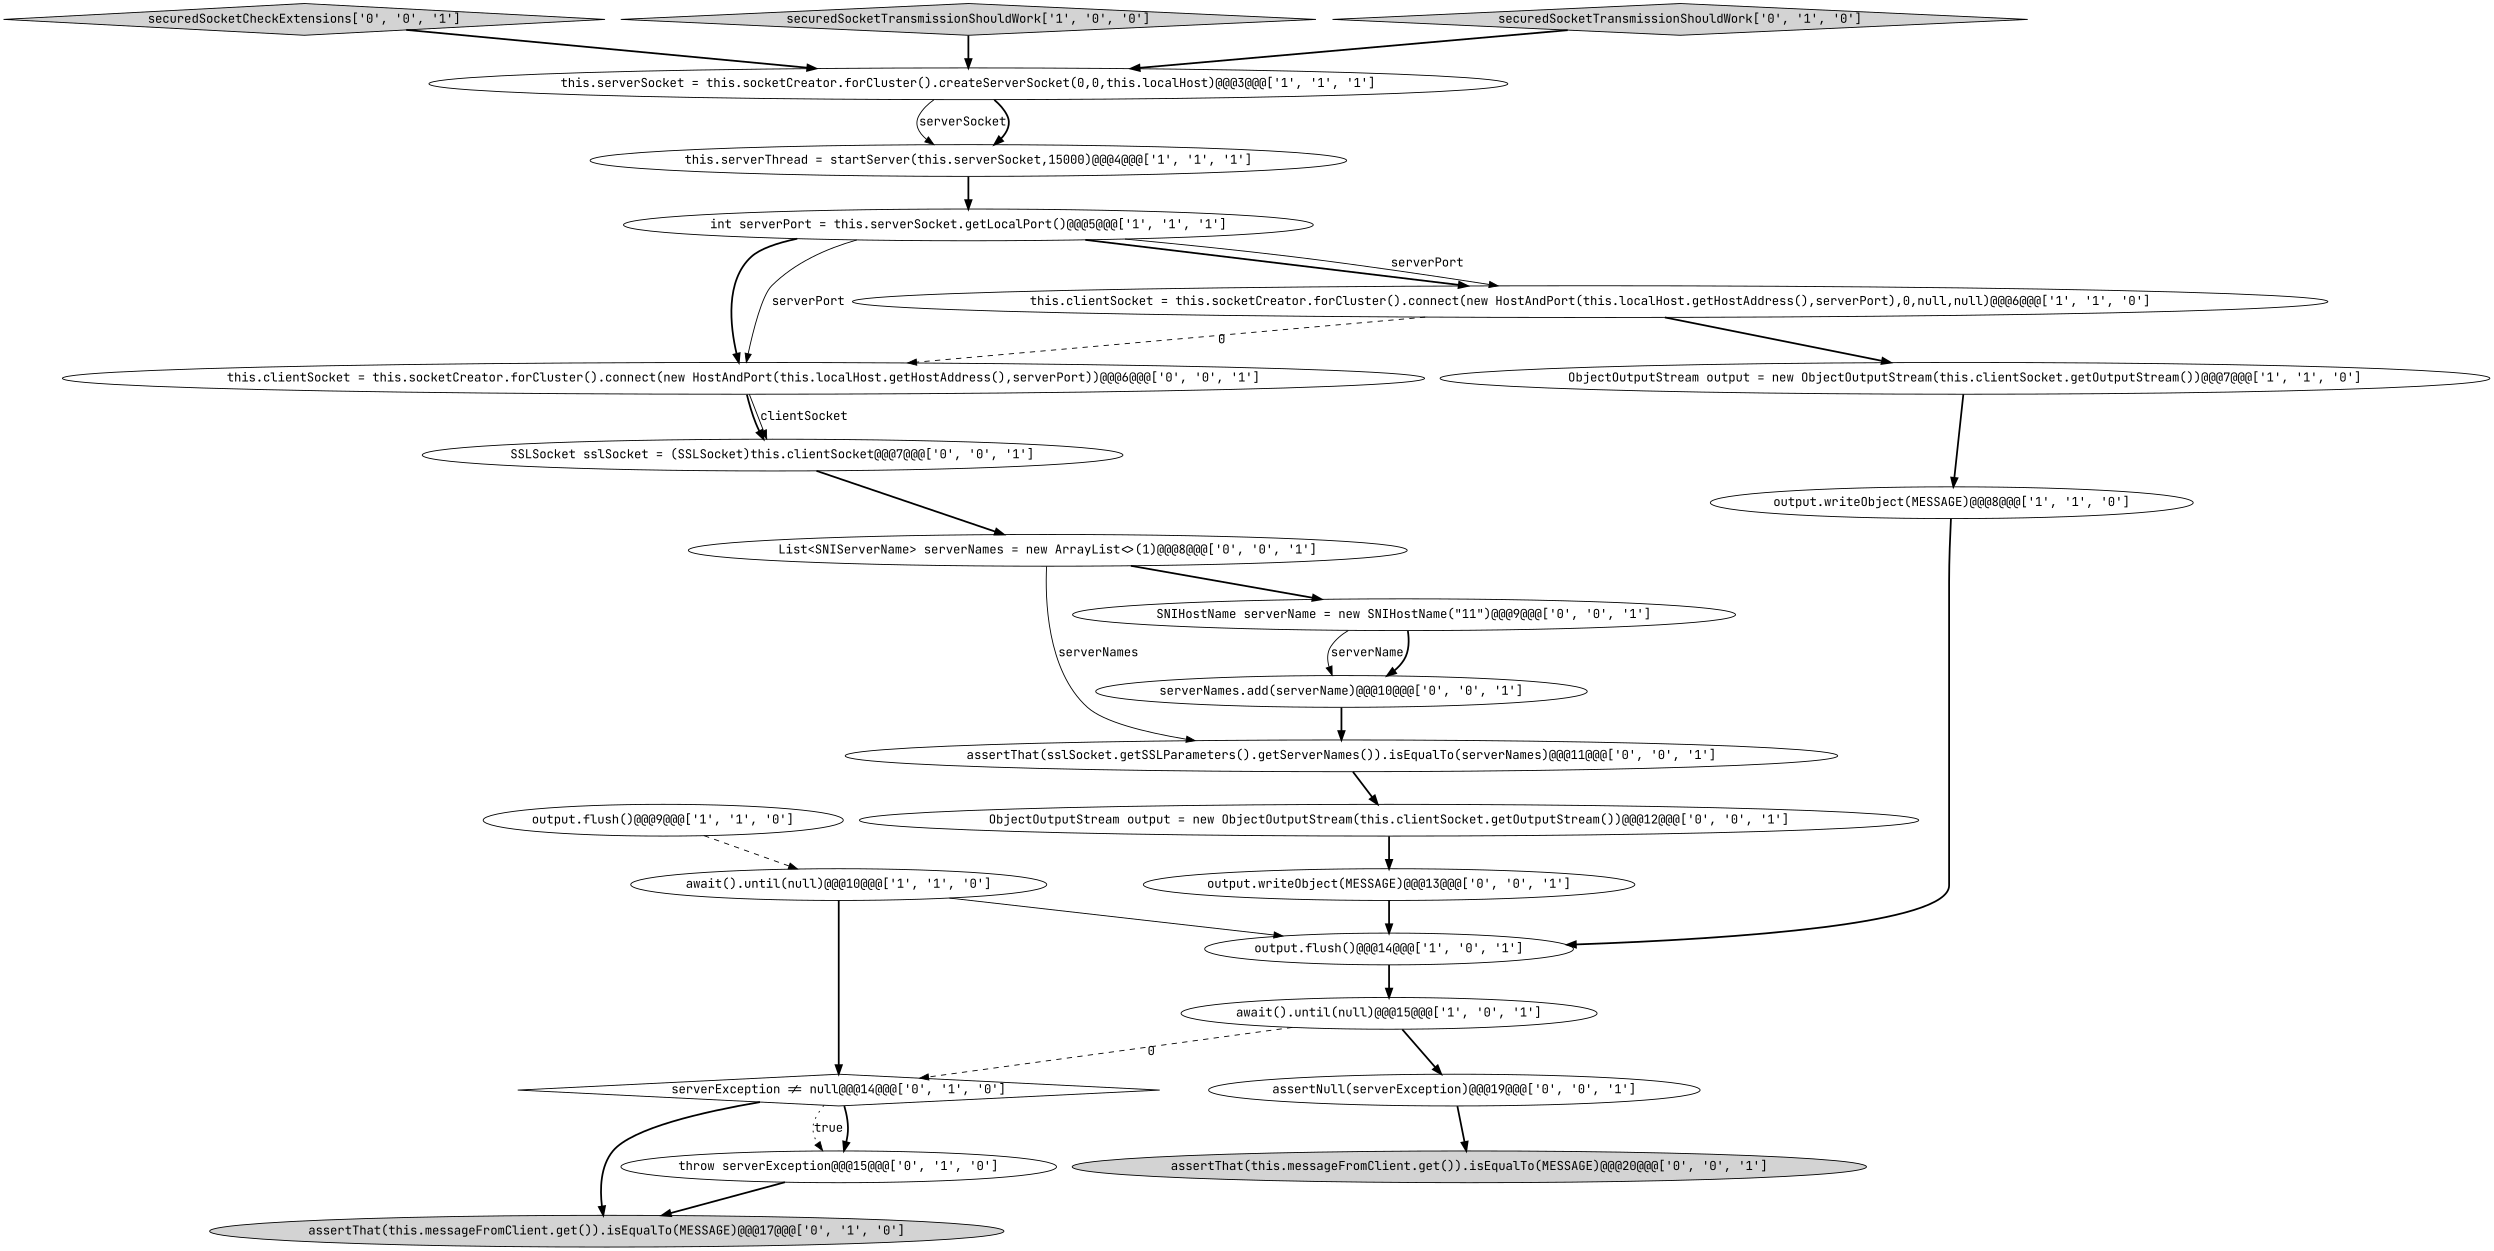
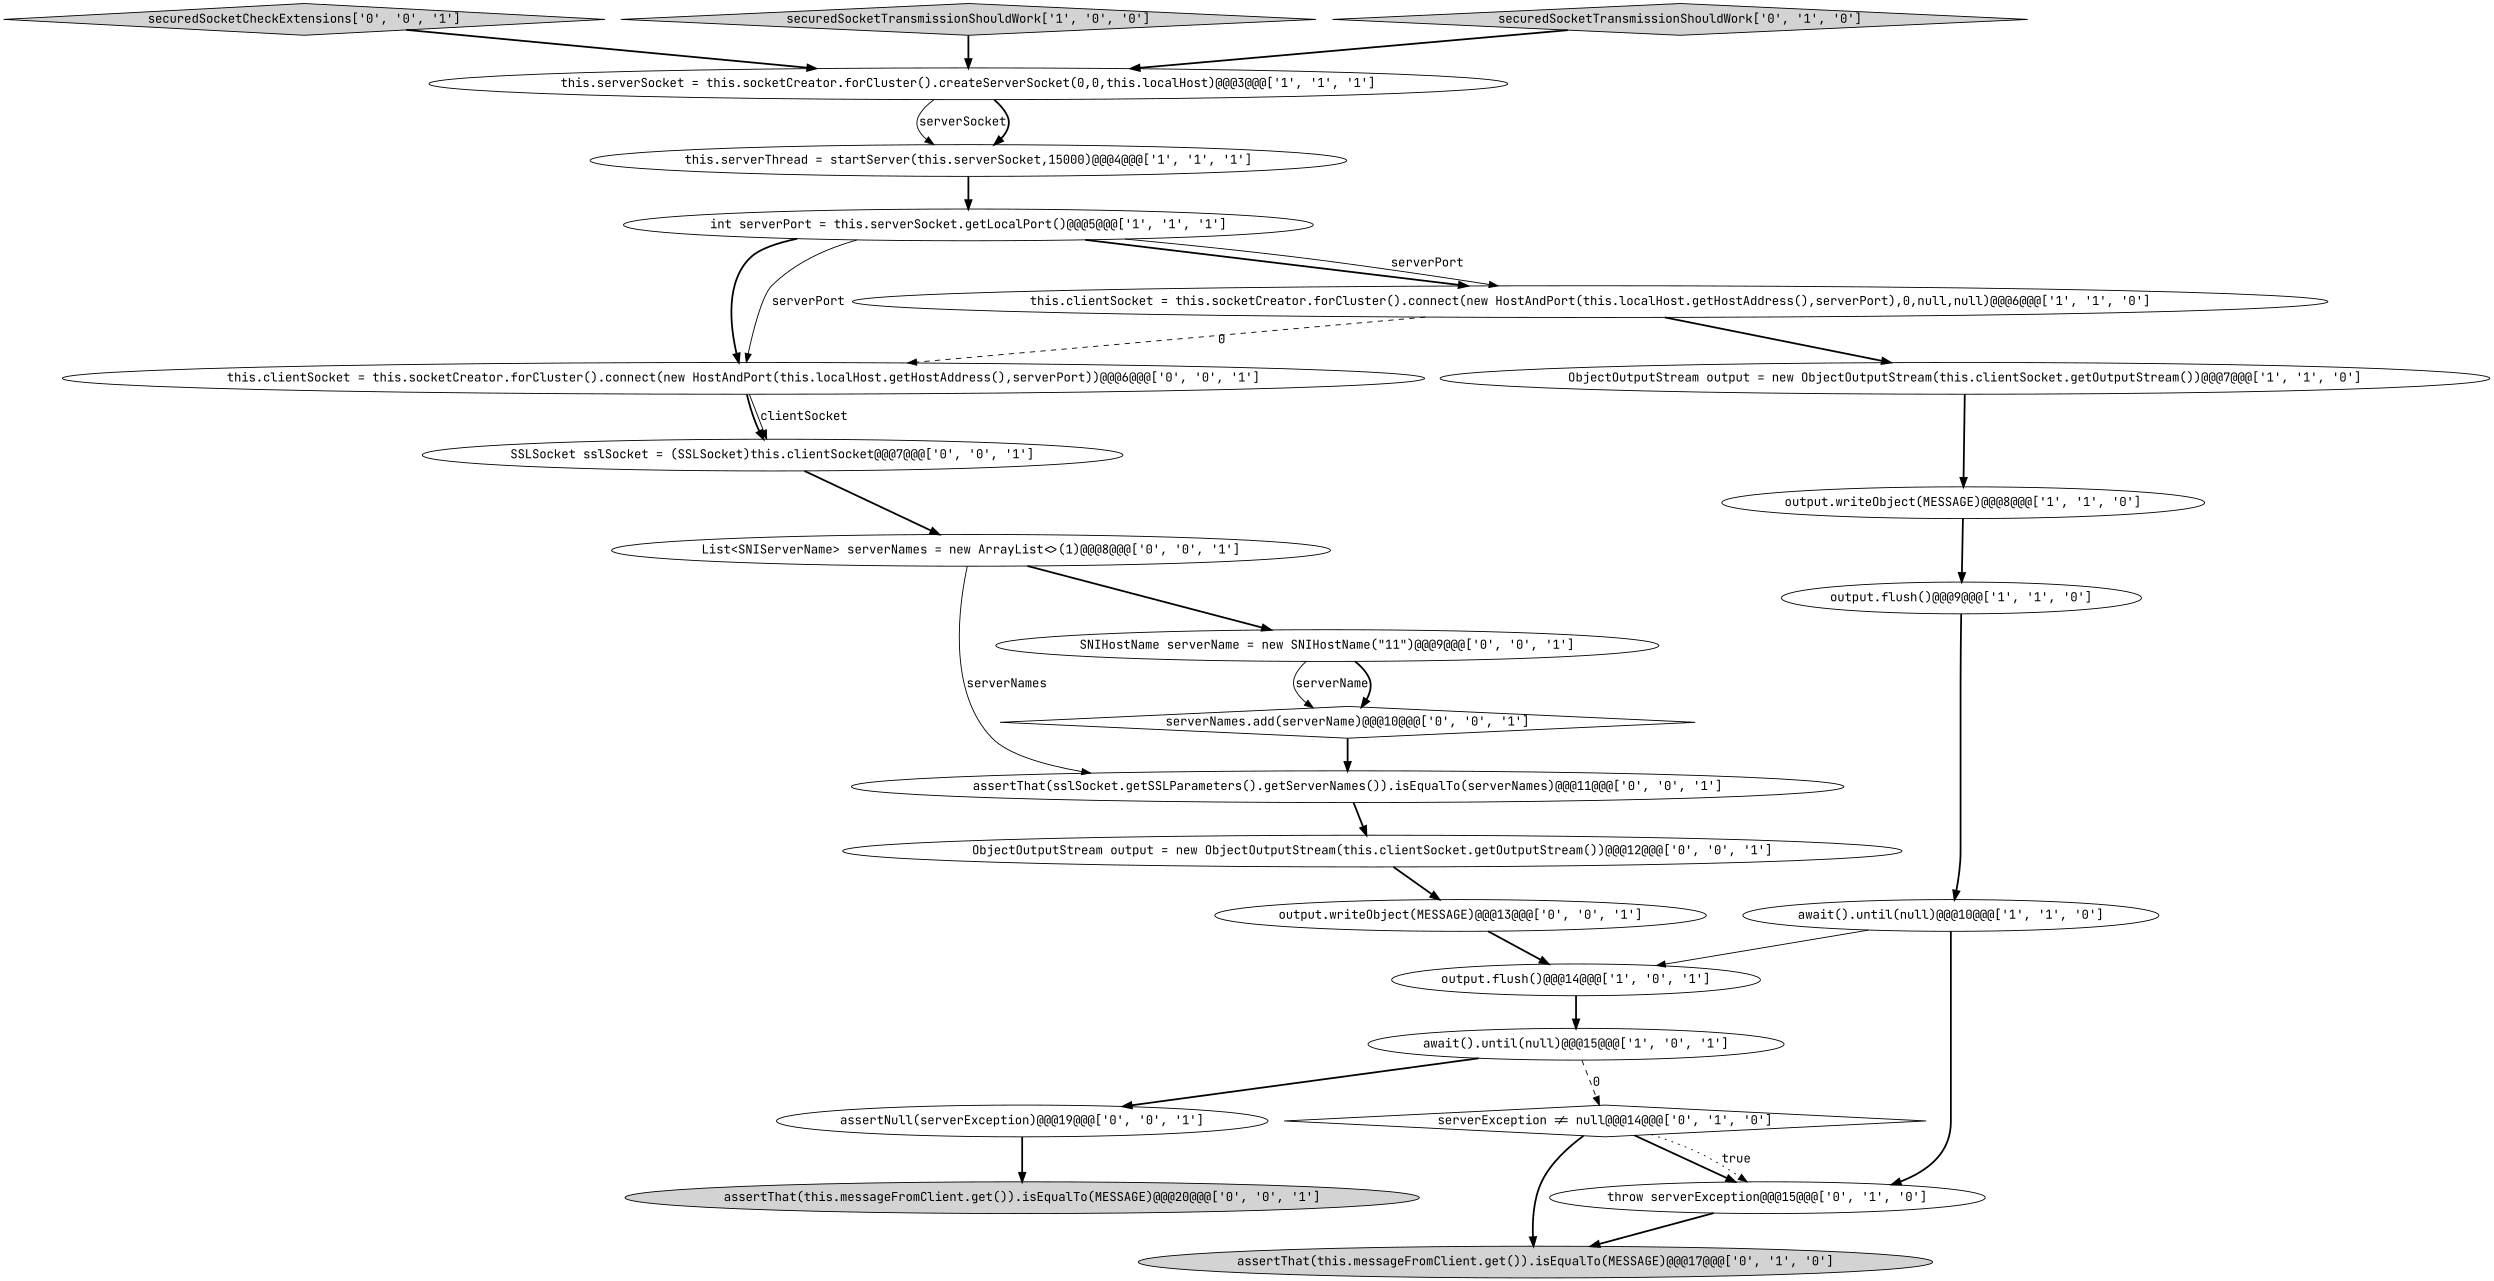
(1341, 691) -> (1348, 722)
(747, 851) -> (1961, 753)
(1944, 893) -> (1962, 546)
(839, 983) -> (1951, 1068)
